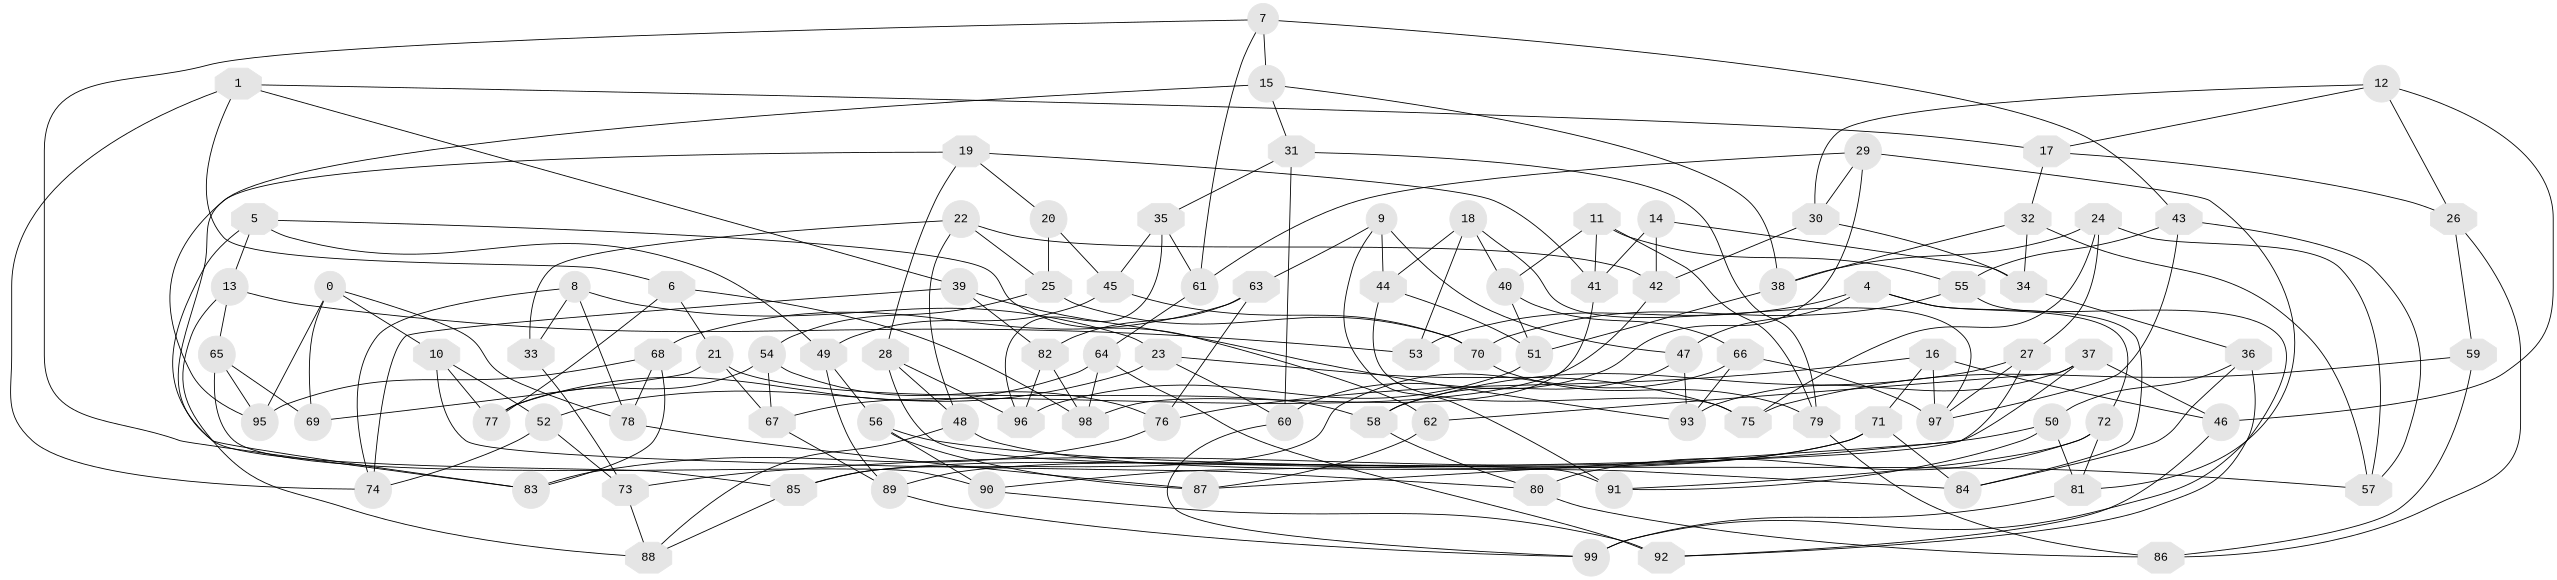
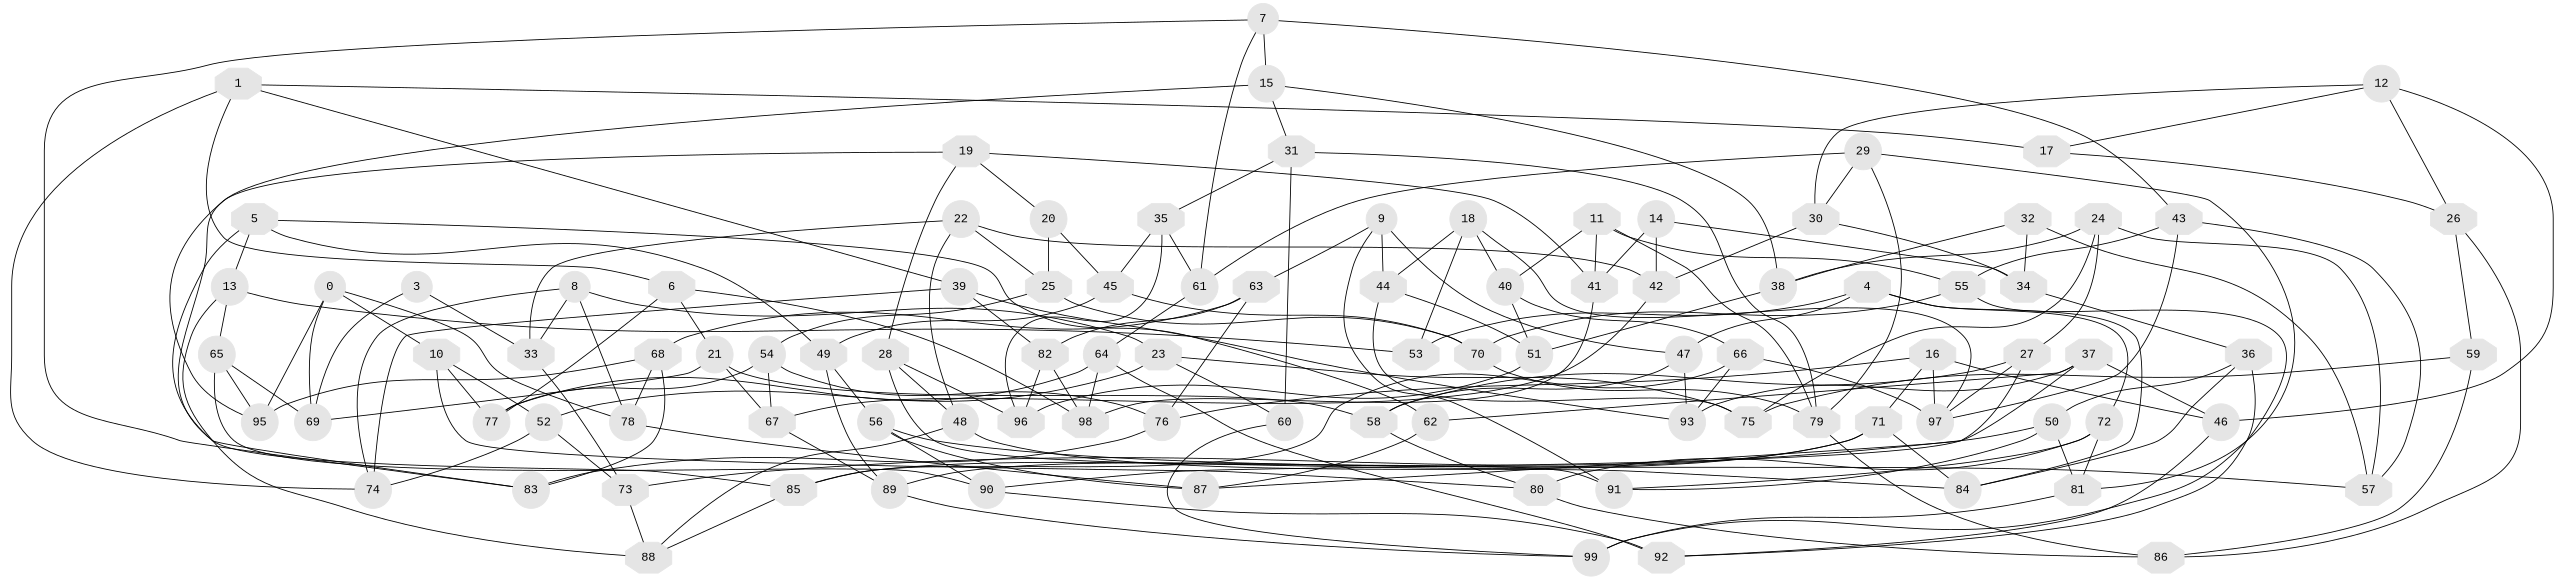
(2037, 185) -> none
none -> (417, 287)
(1627, 356) -> (1900, 291)
